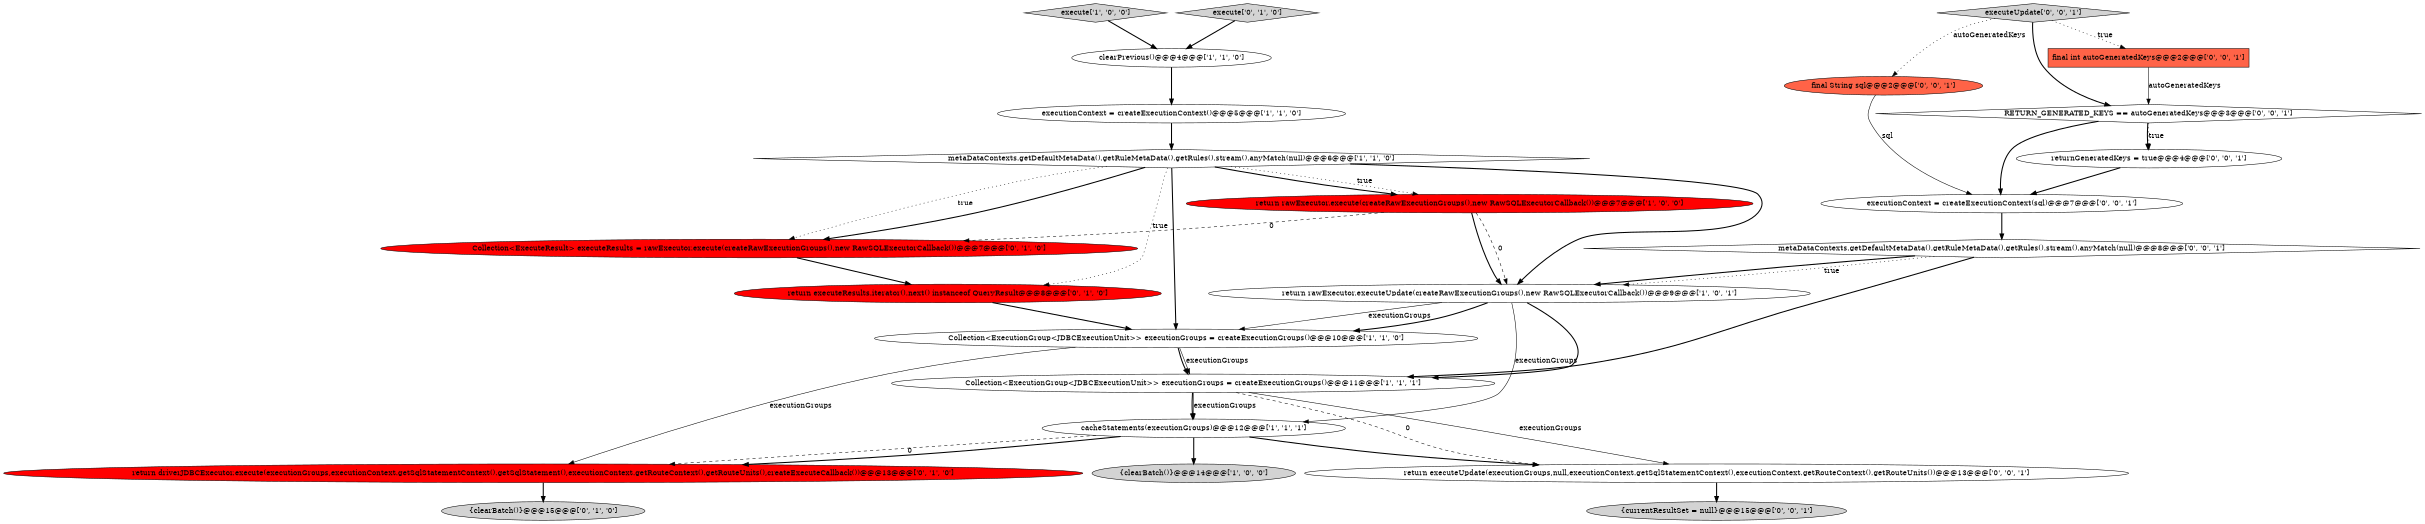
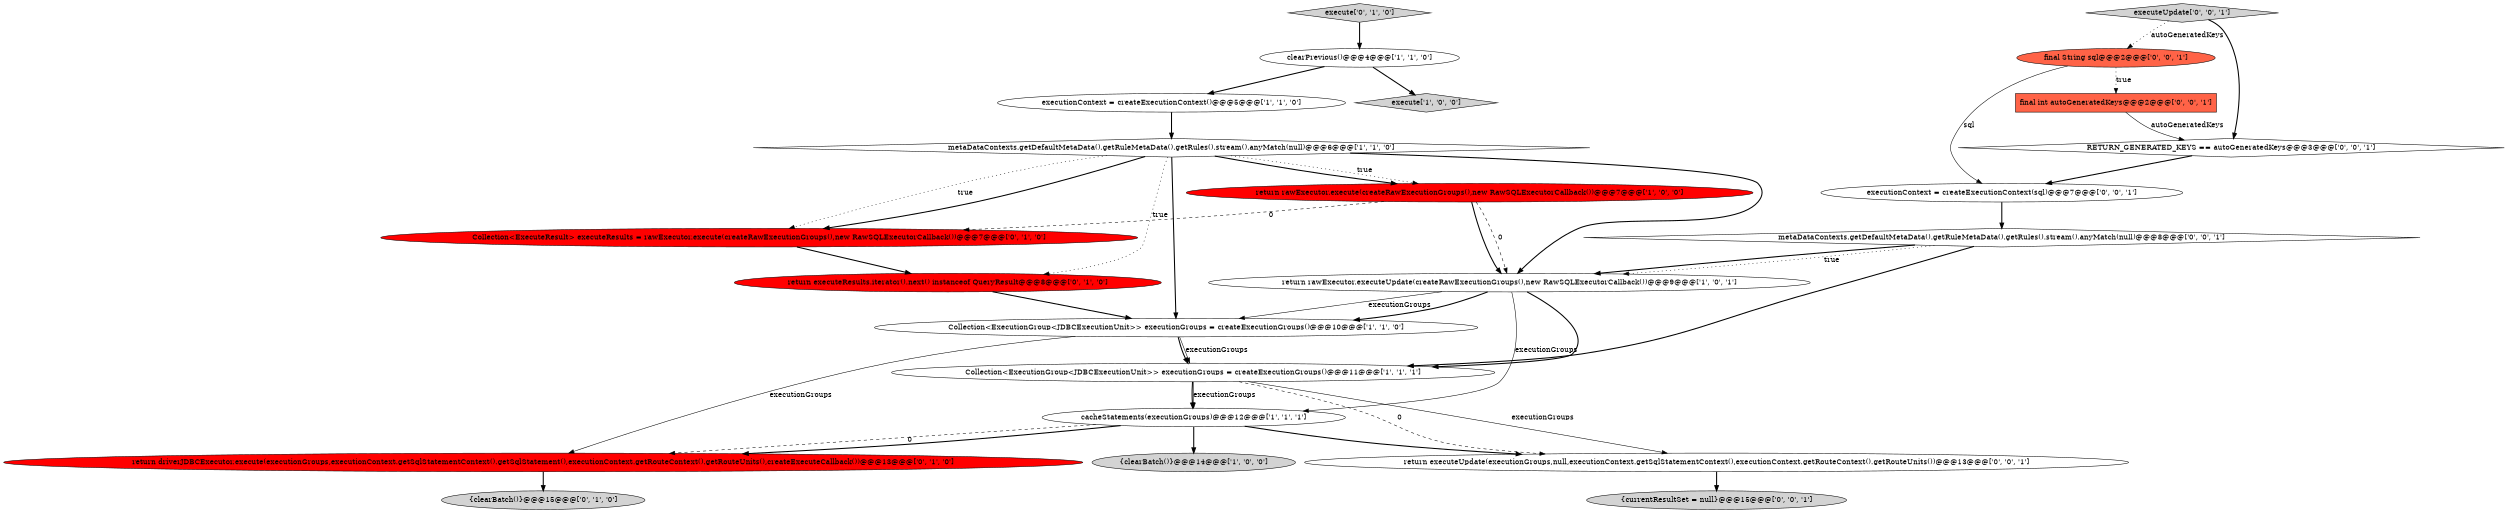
(1130, 33) -> (1392, 80)
(2086, 34) -> (2116, 78)
(2149, 159) -> none
